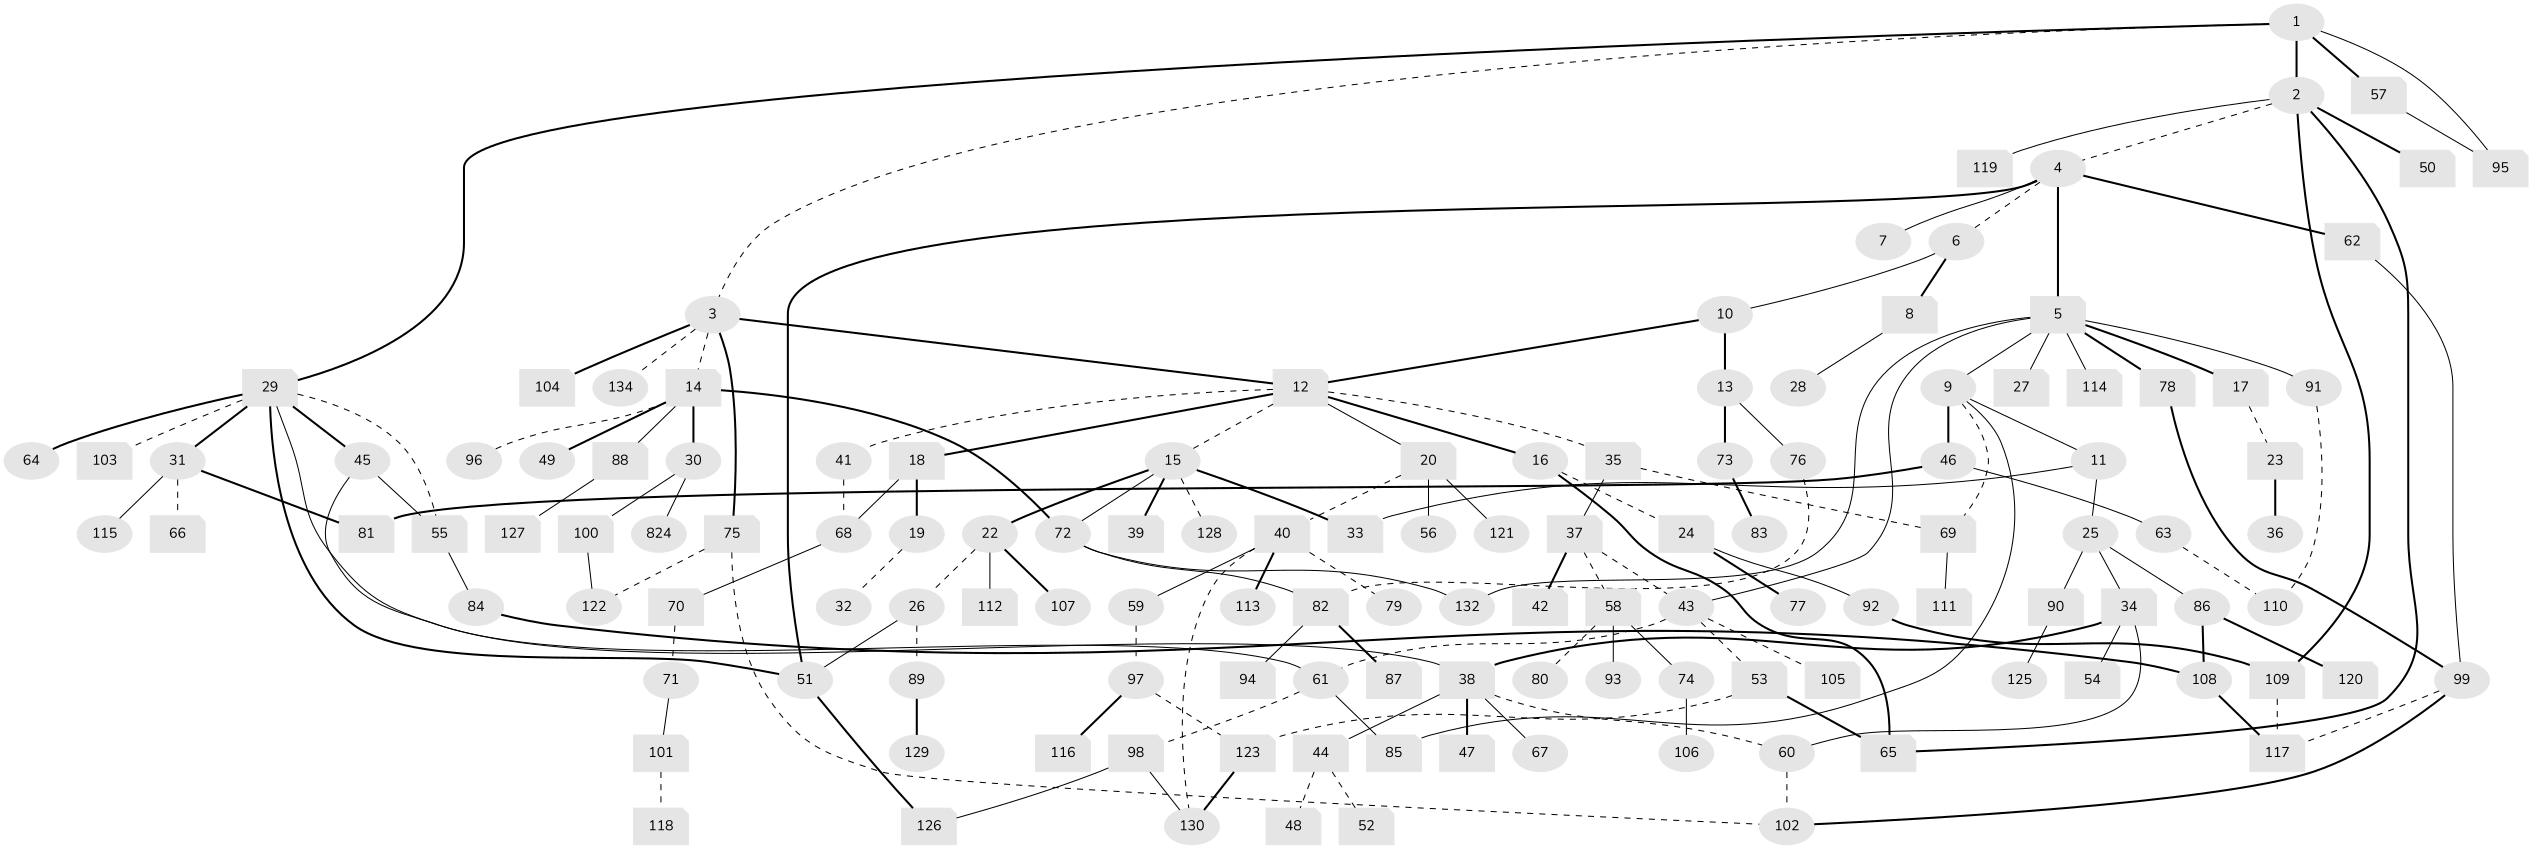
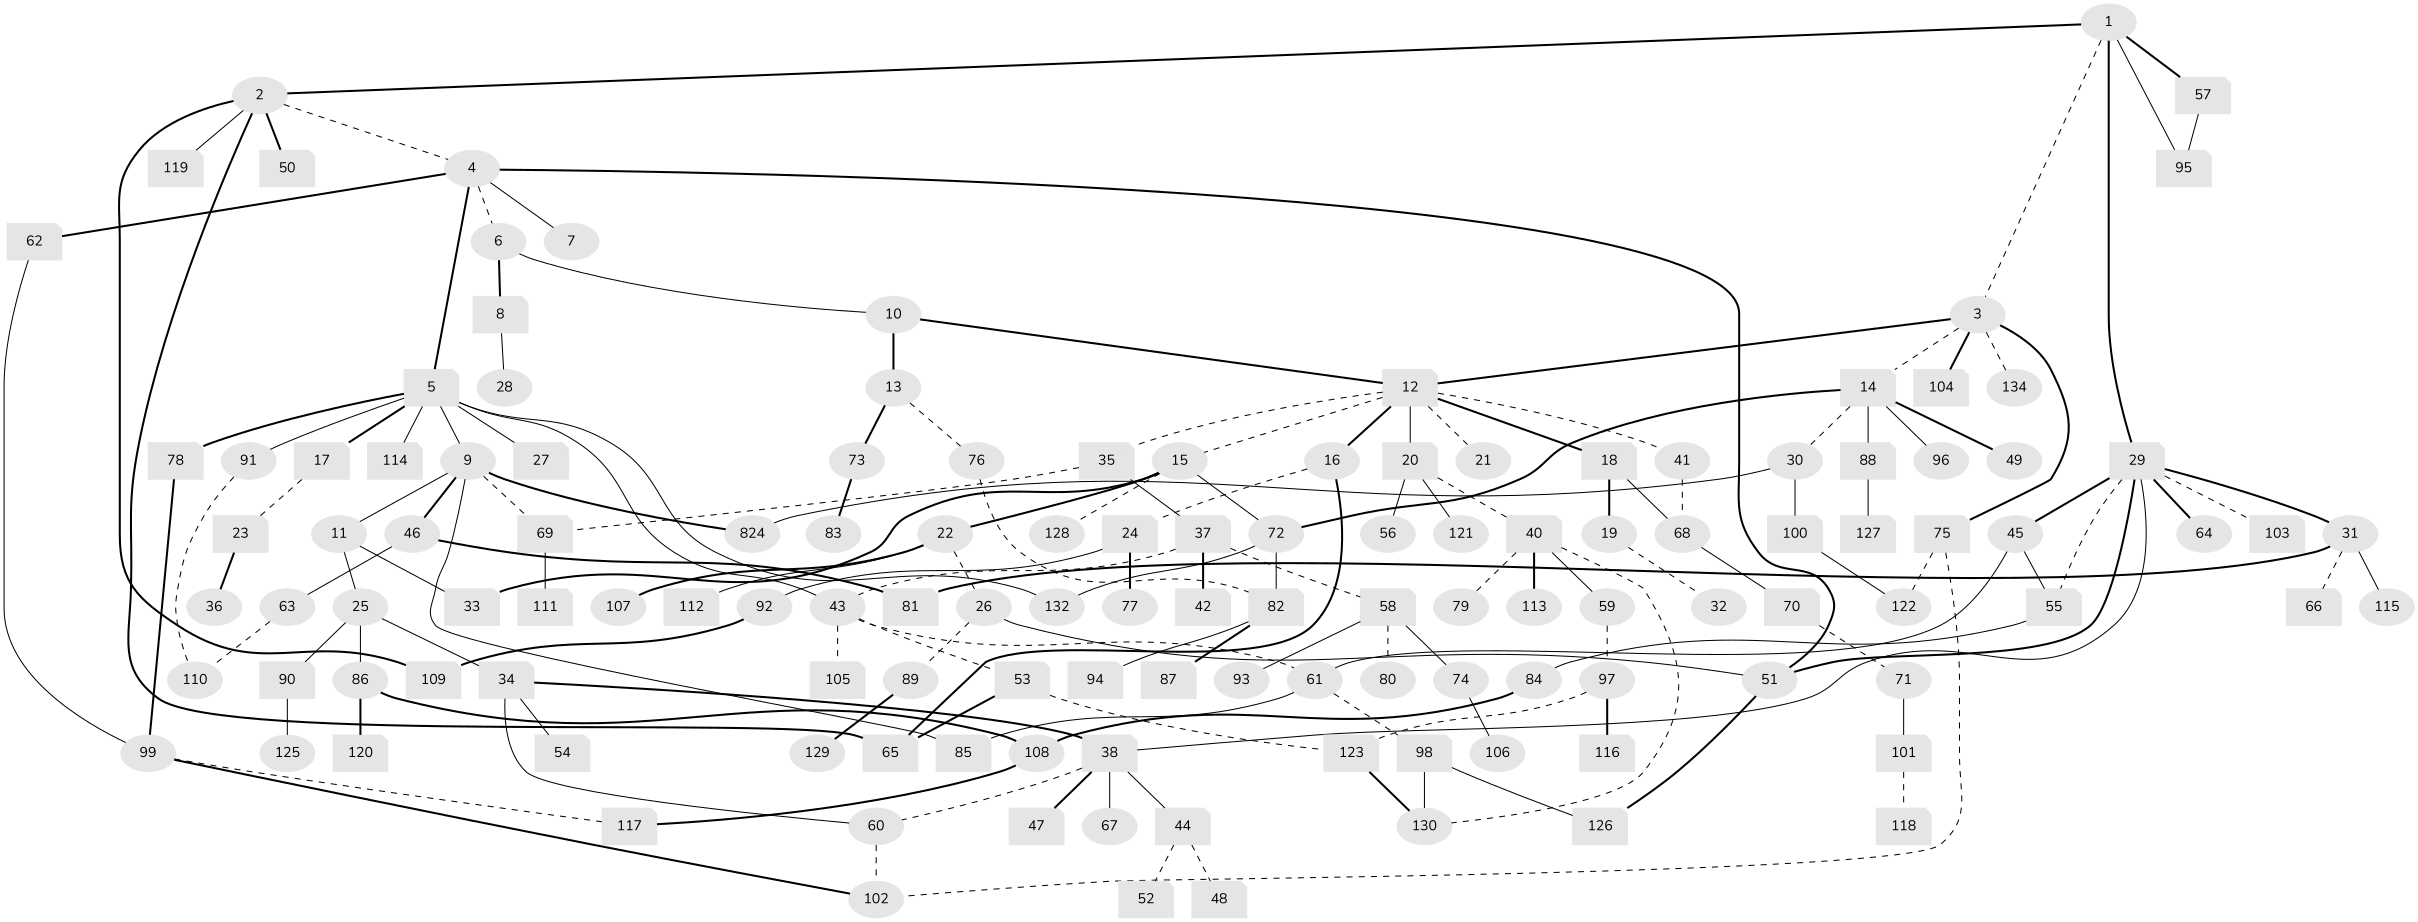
(693, 424) -> (1830, 426)
(1761, 424) -> (935, 425)
(580, 425) -> (1906, 426)
none -> (1483, 461)
none -> (606, 507)
(1136, 534) -> none
(2277, 717) -> none
